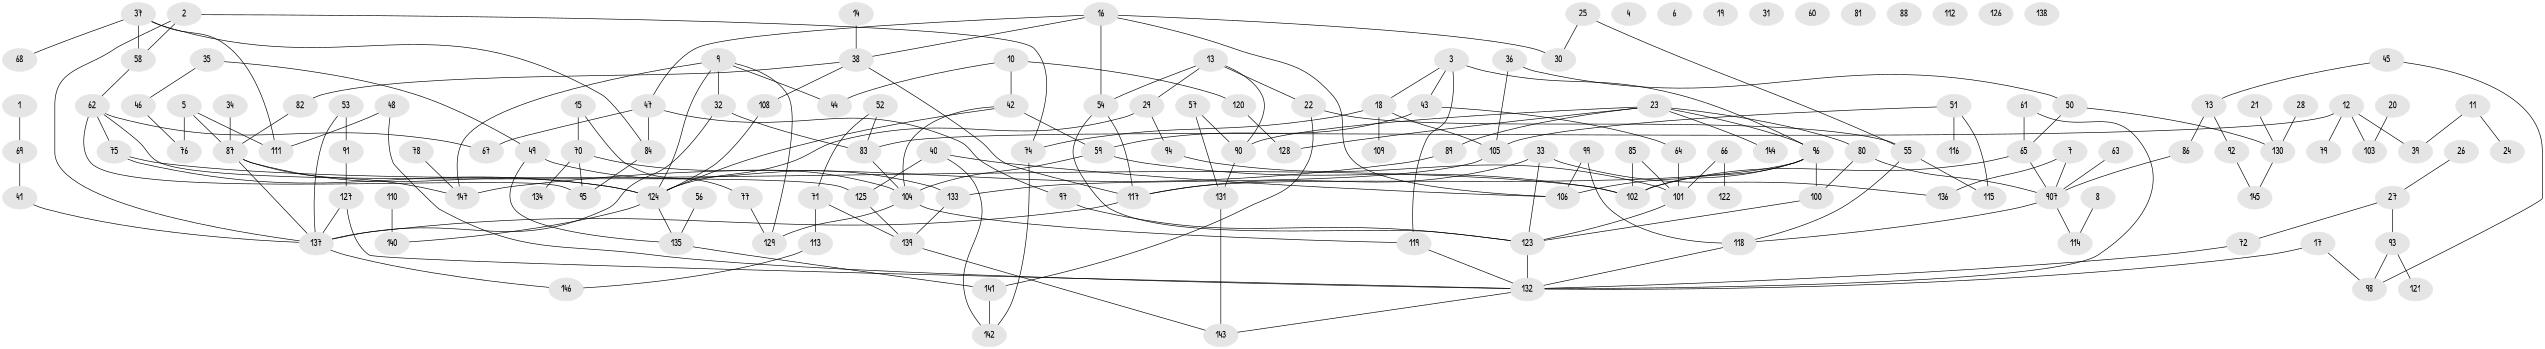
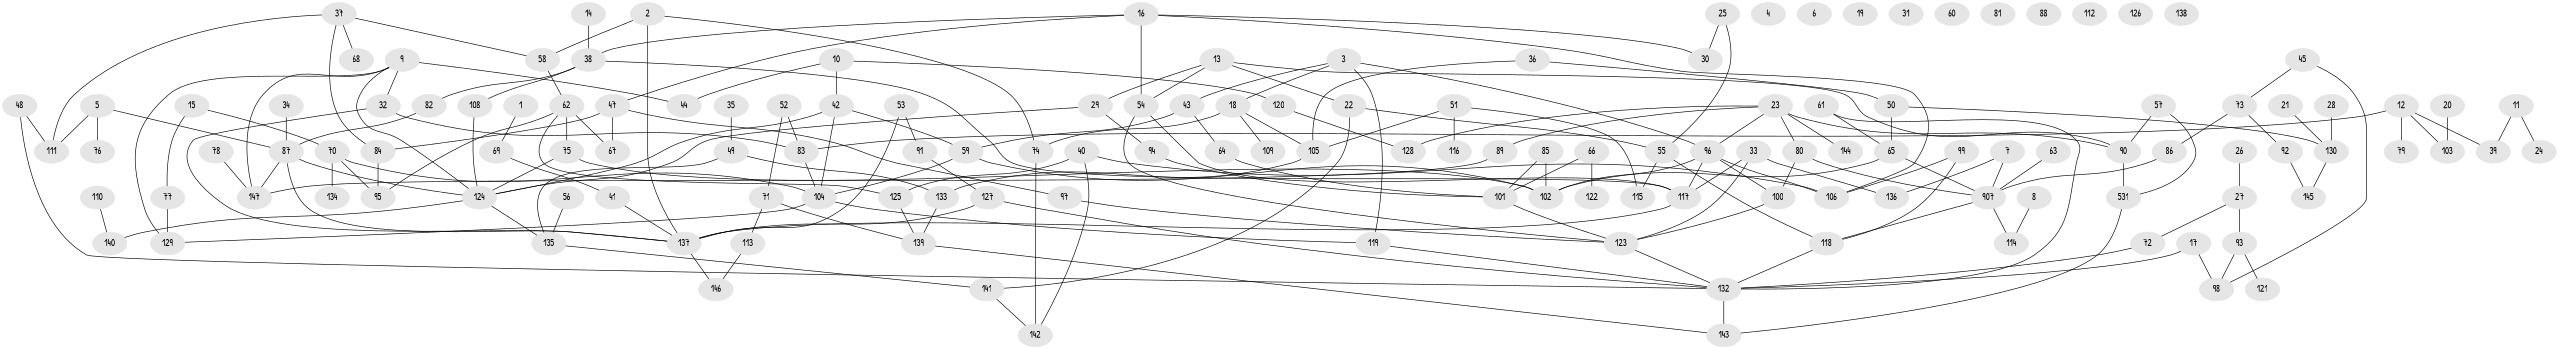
(138, 106) -> none
(1221, 198) -> (2124, 198)
